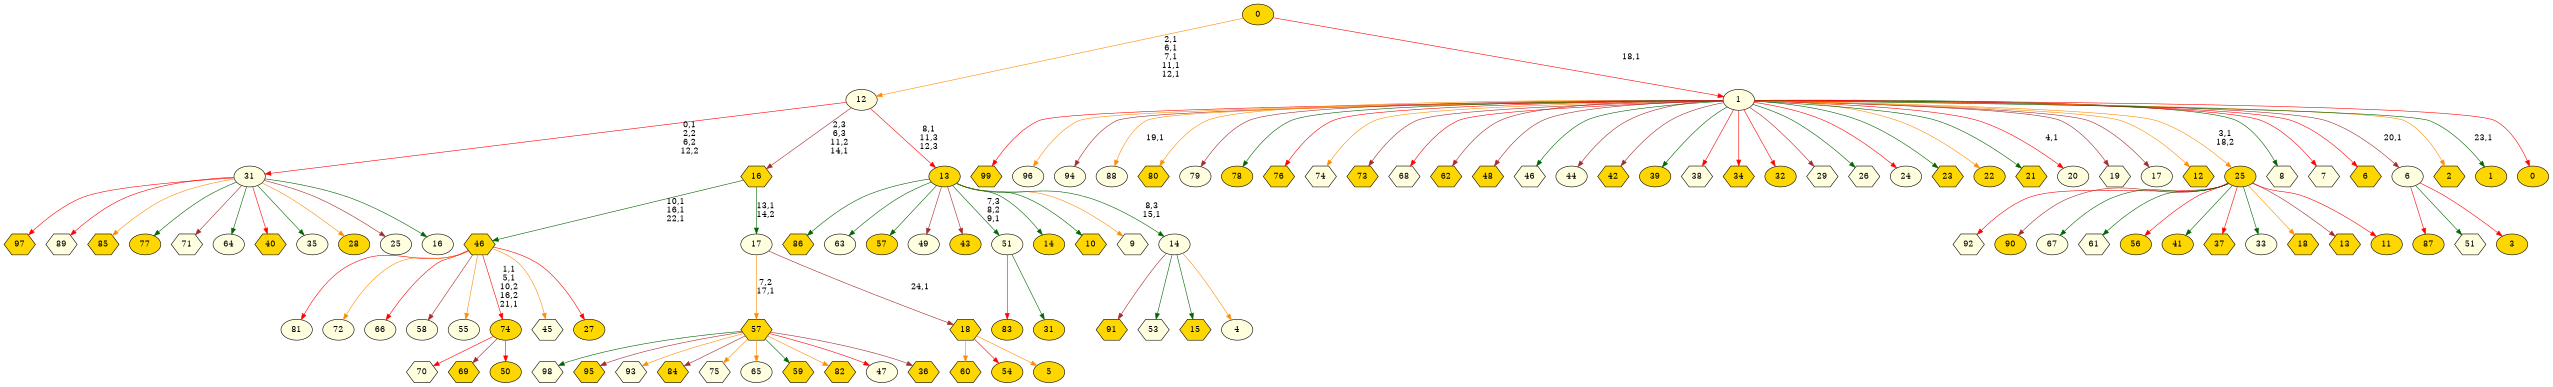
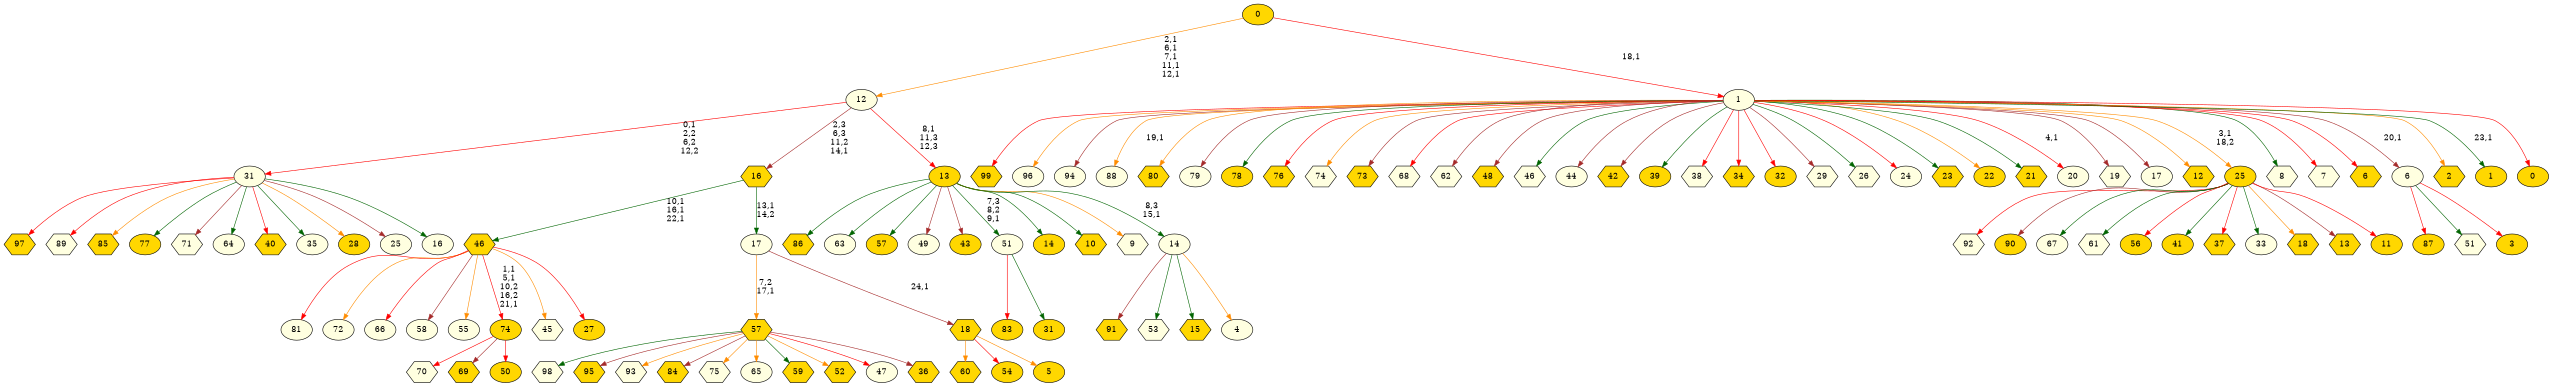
(1446, 176) -> (1446, 176)
(840, 372) -> (840, 372)
